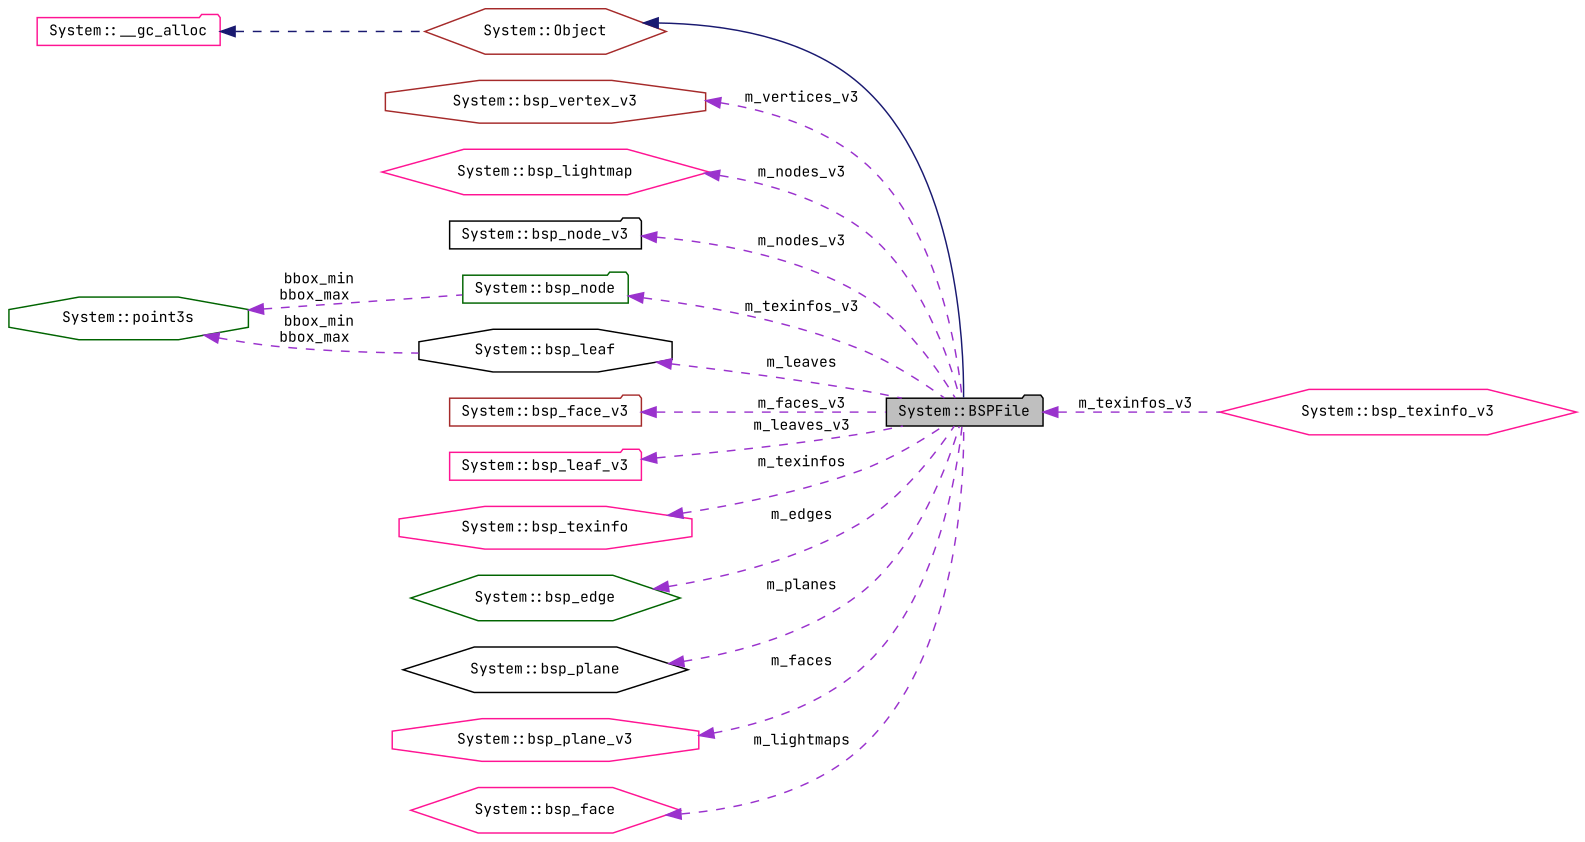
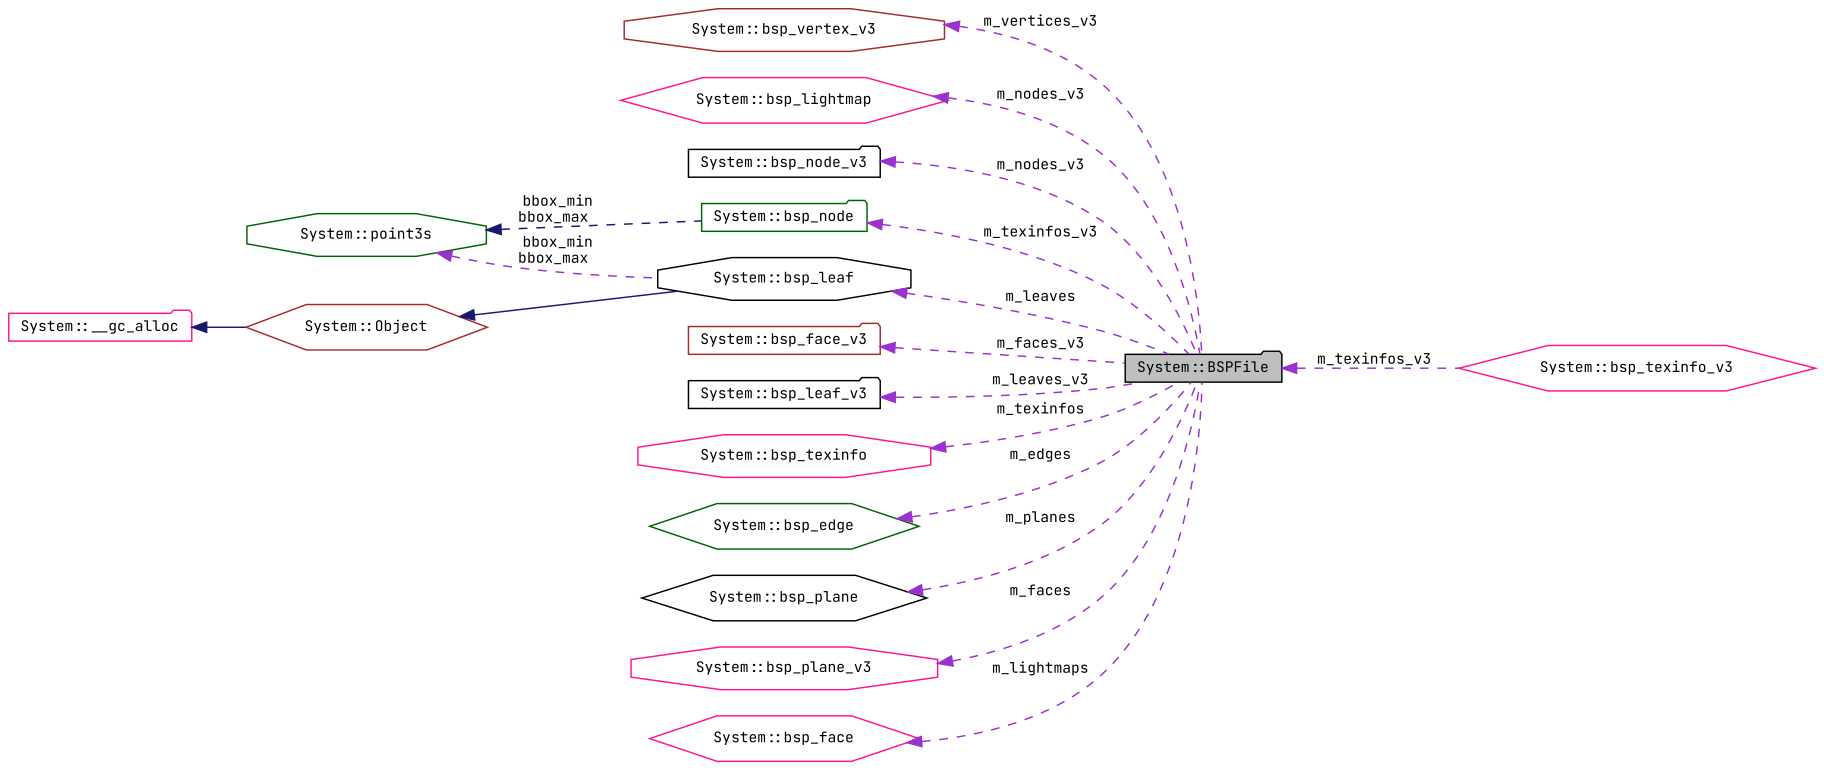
(330, 32) -> (226, 327)
(900, 132) -> (576, 303)
(363, 302) -> (601, 225)
(546, 466) -> (784, 395)
